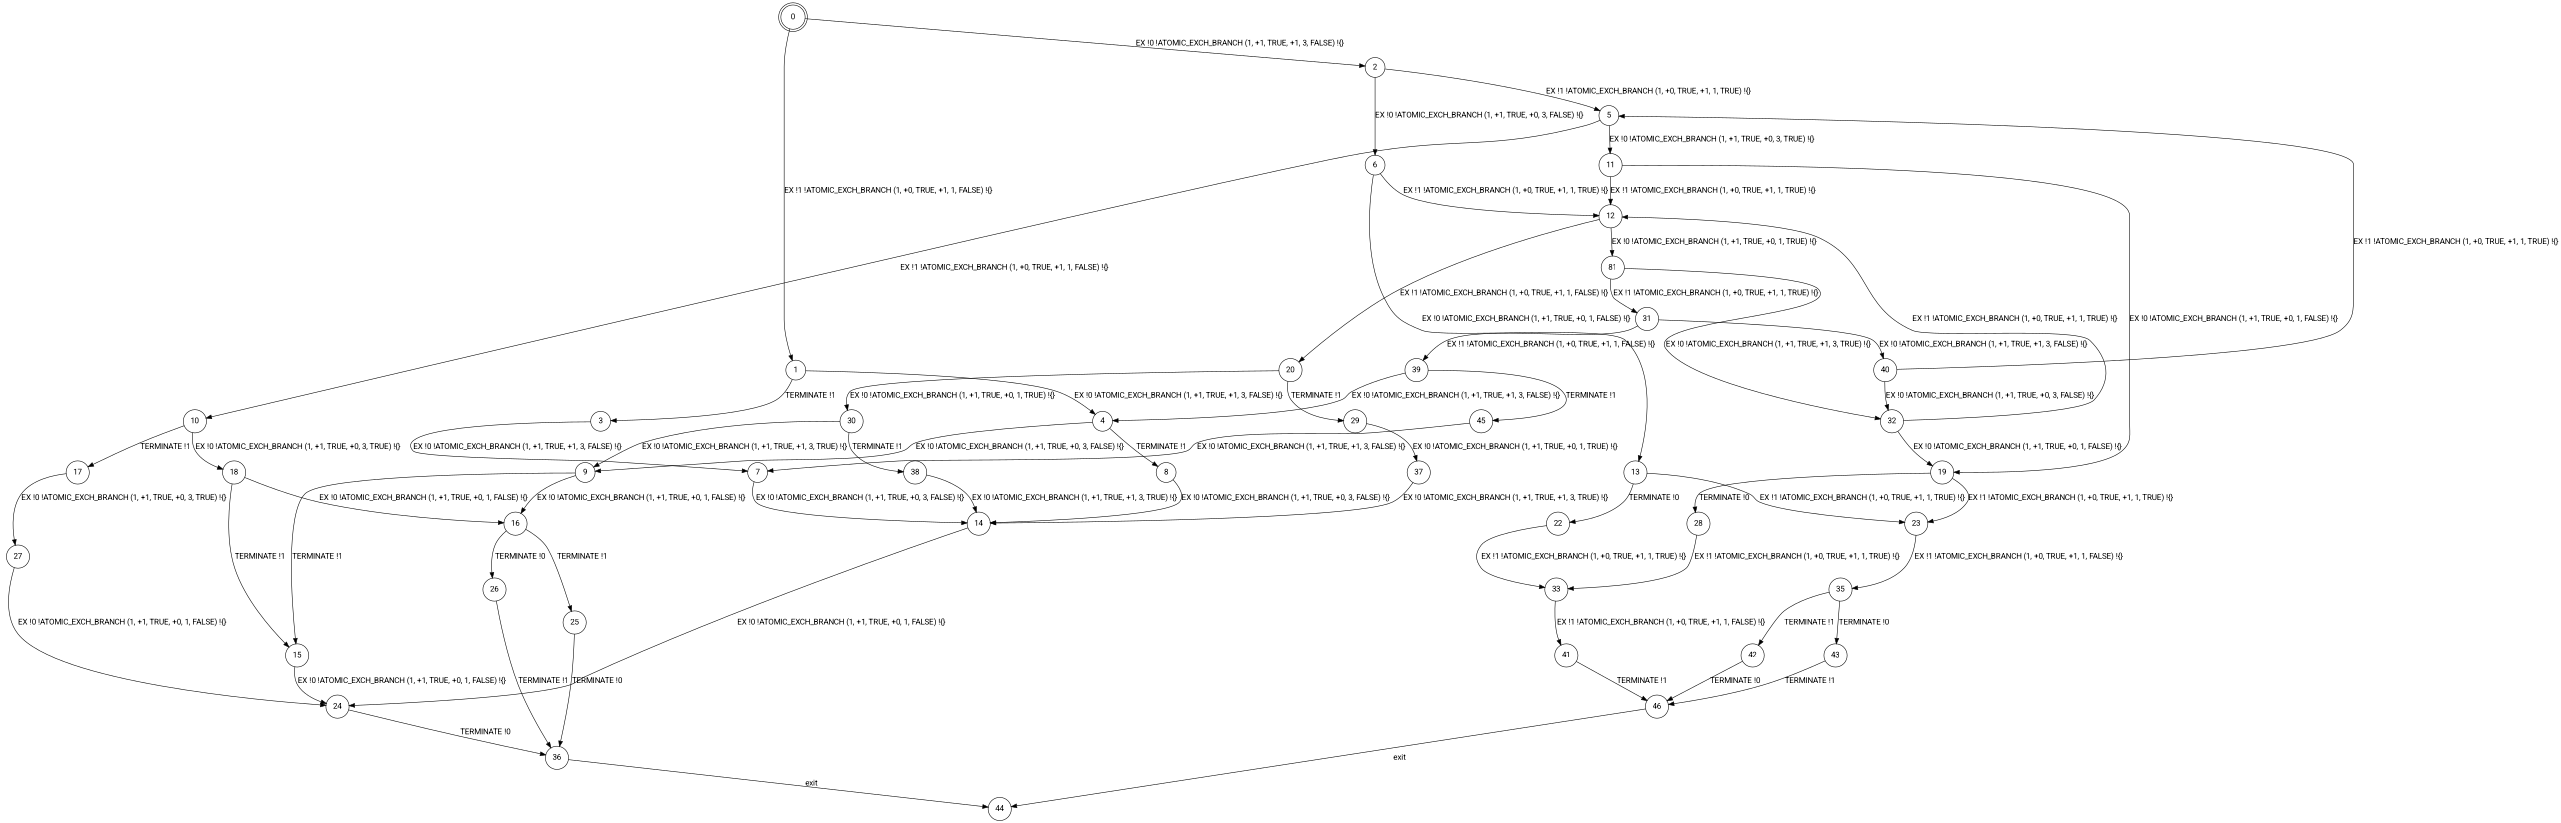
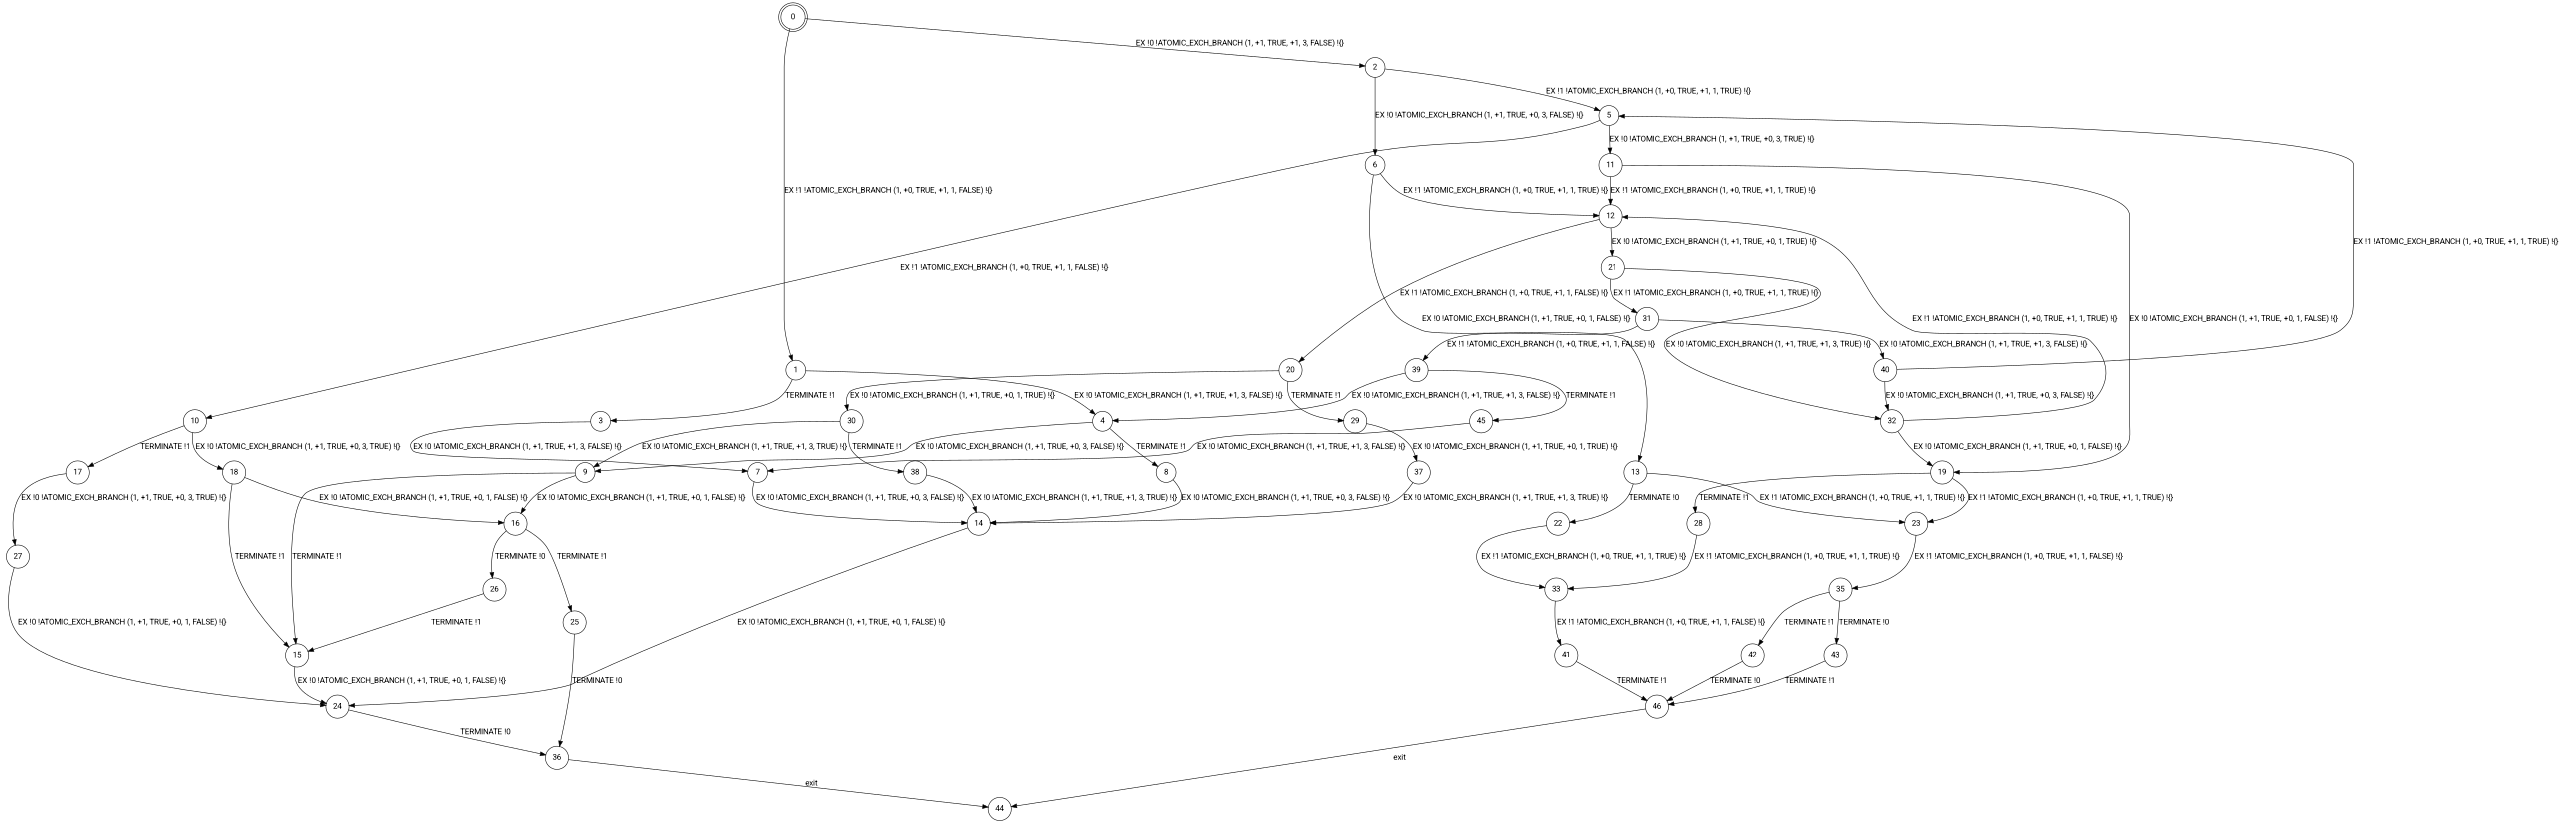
(1613, 268) -> (1613, 268)
(1724, 498) -> (1724, 498)
(515, 675) -> (399, 622)
